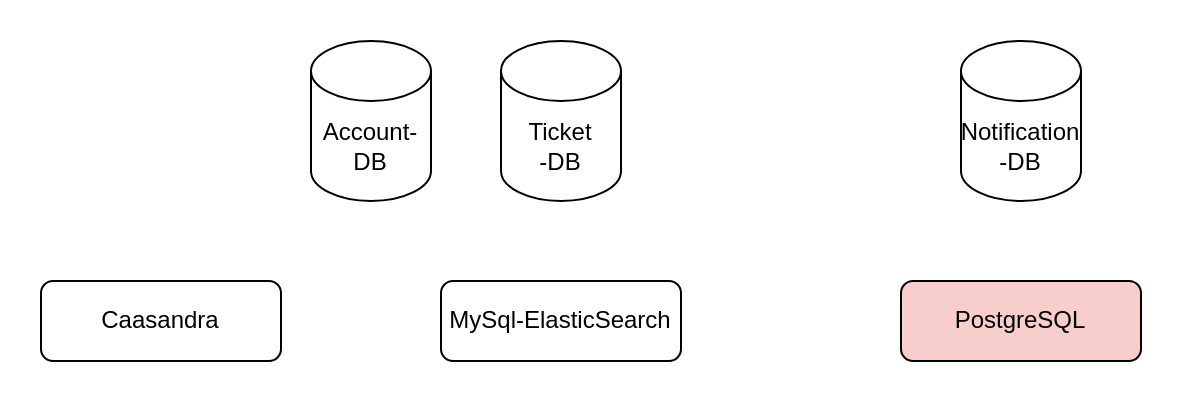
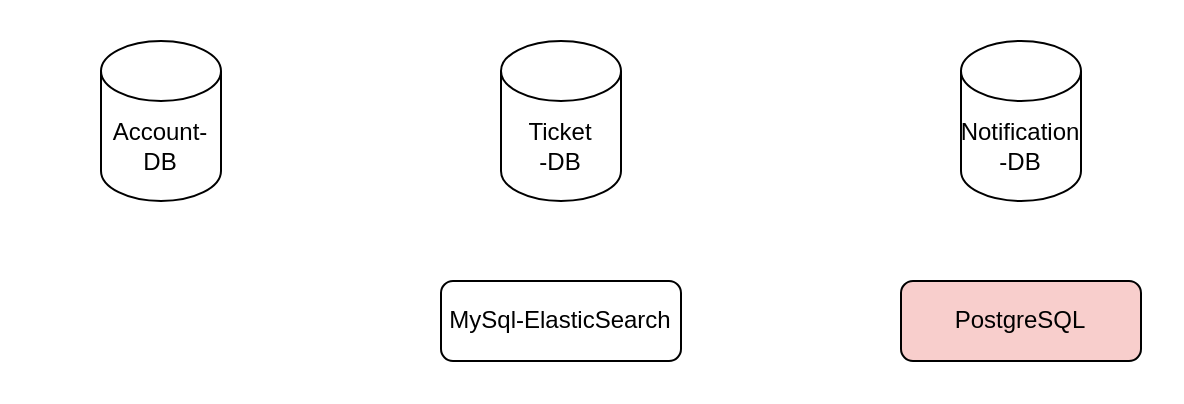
(371, 121) -> (161, 121)
(161, 321) -> none
